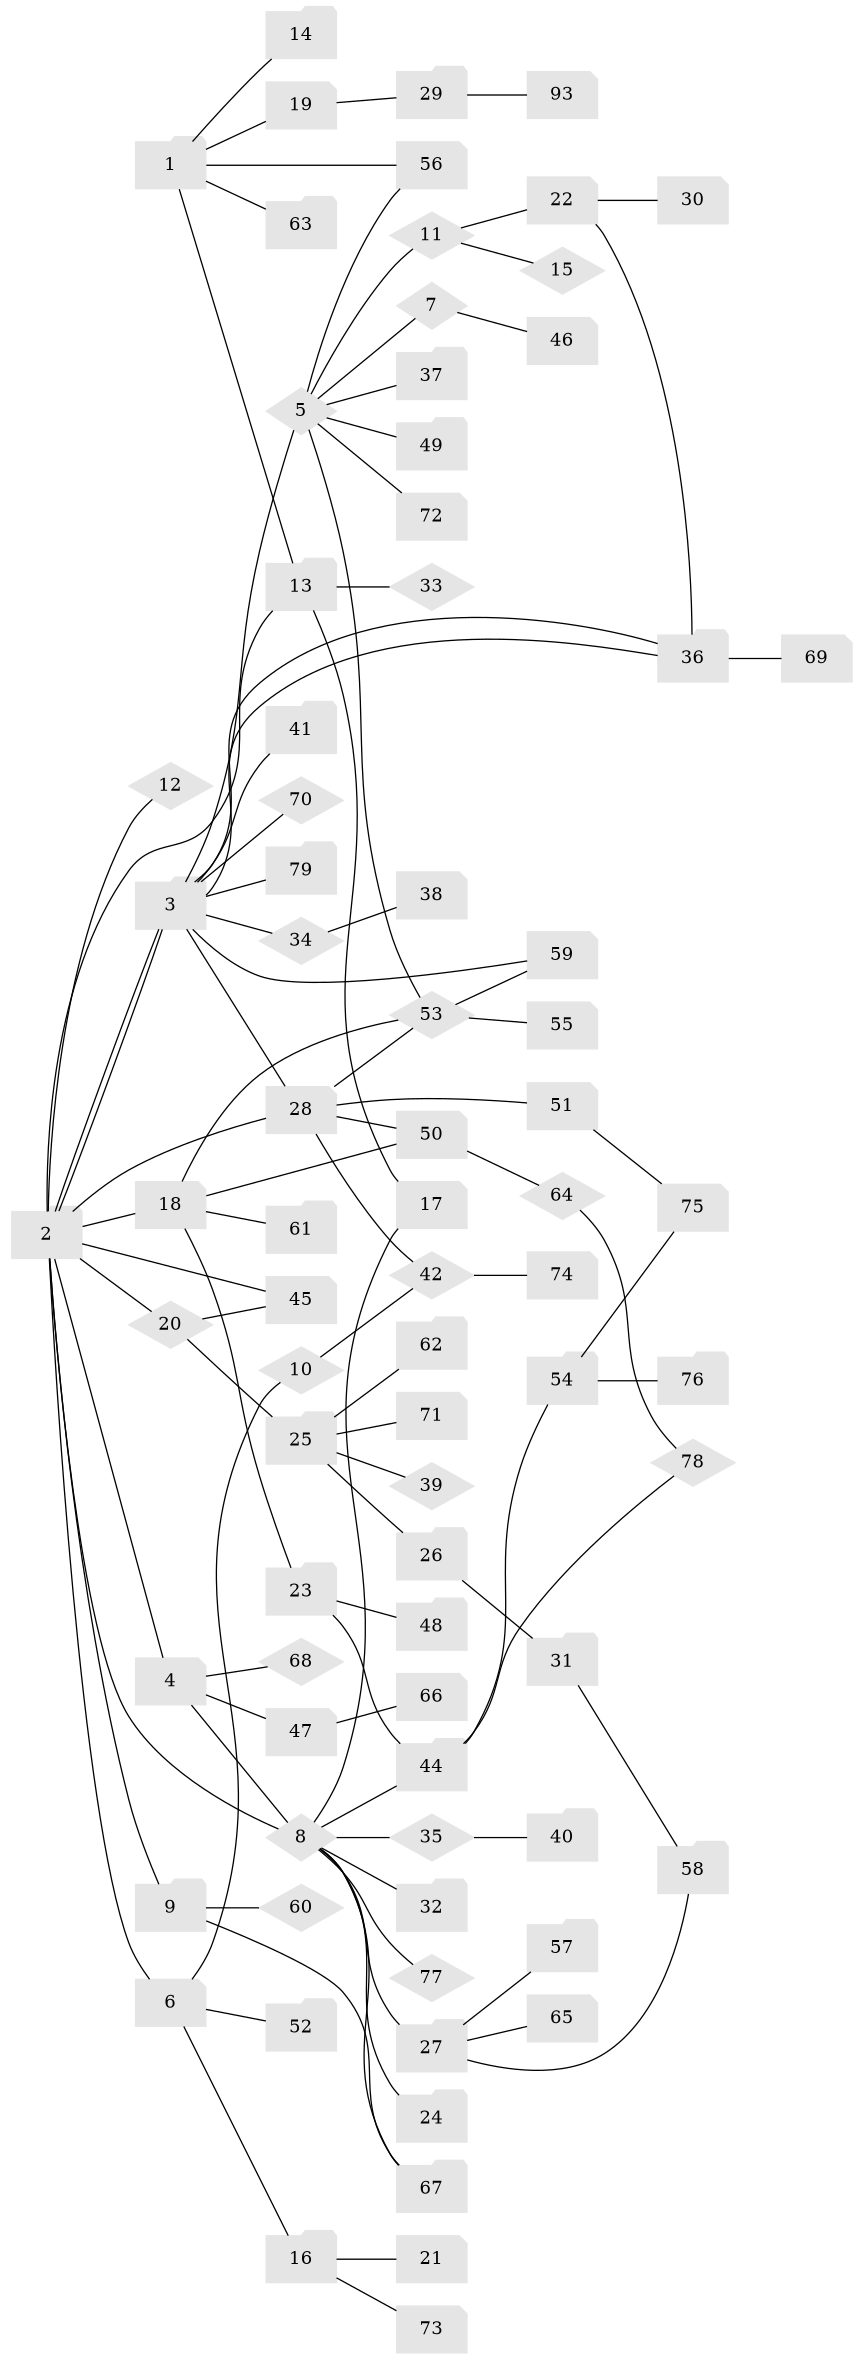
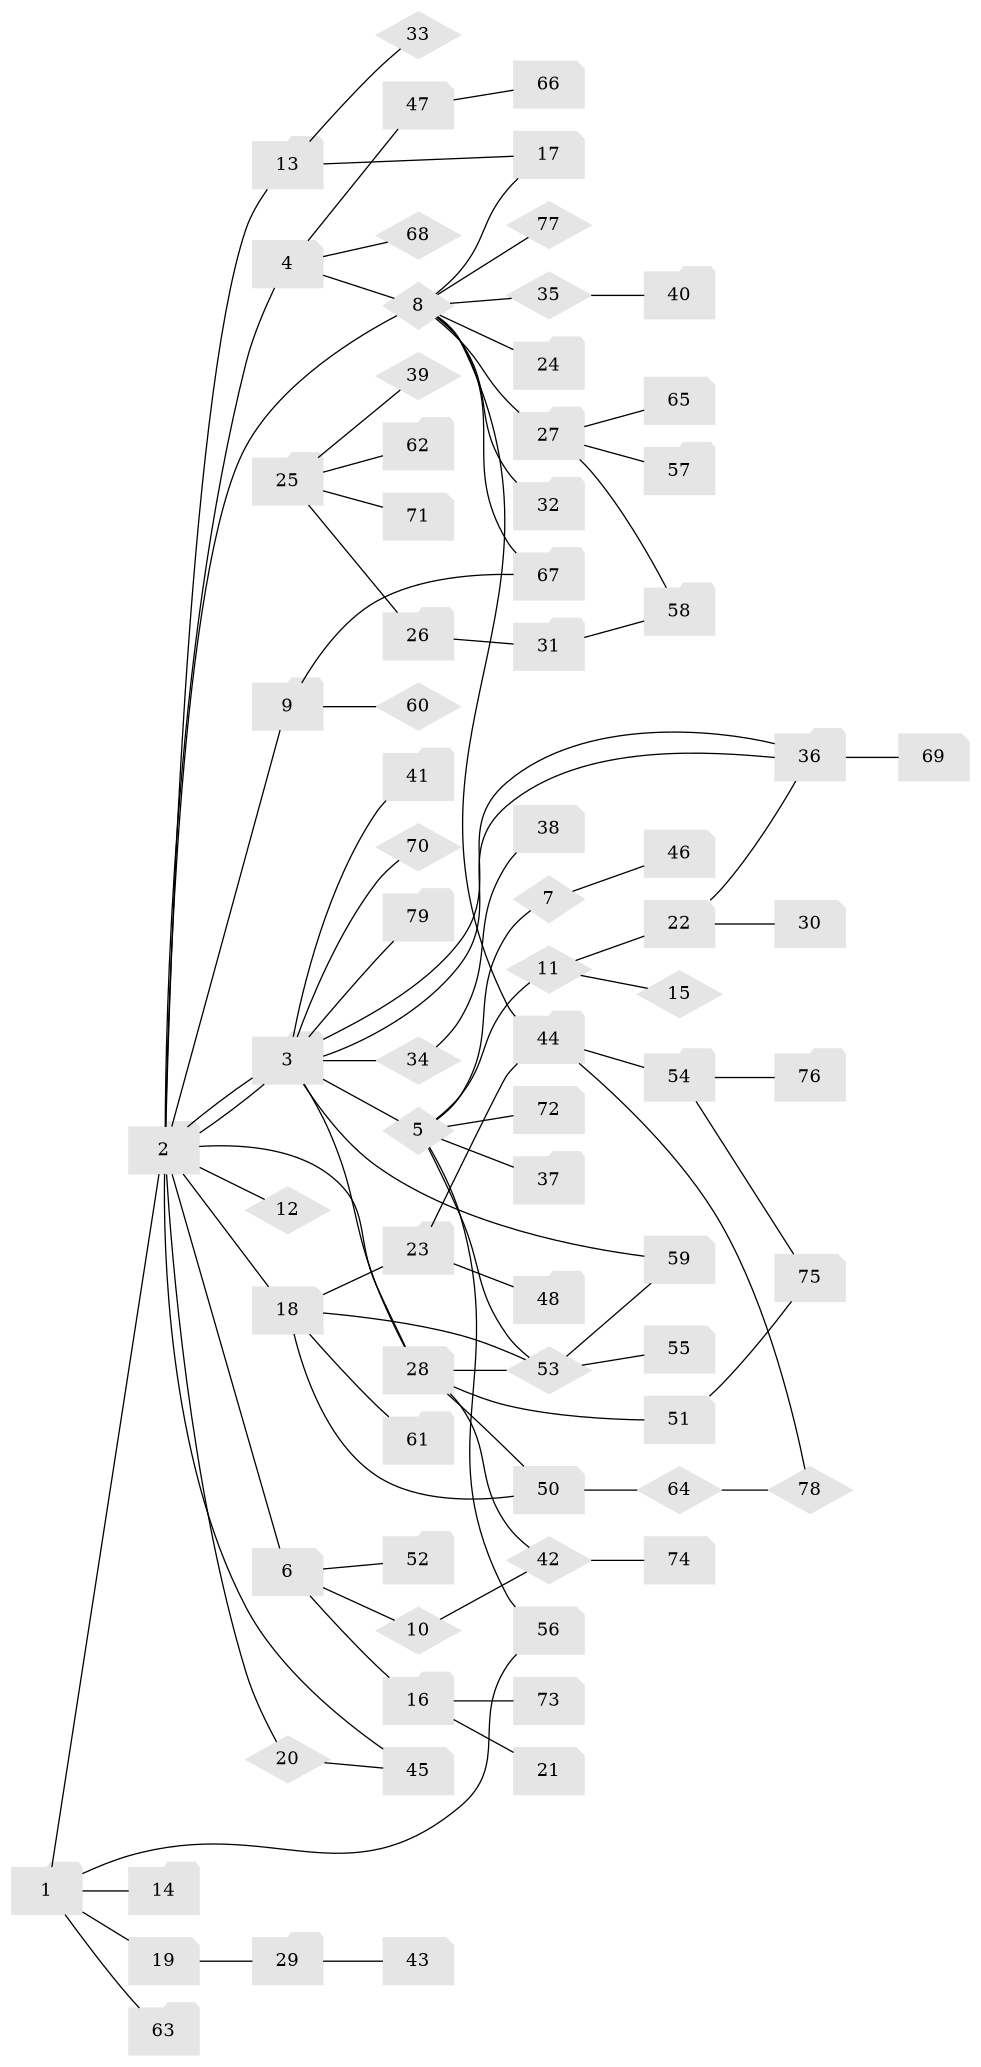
(562, 95) -> (418, 1961)
(236, 376) -> (105, 1521)
(432, 446) -> none
(227, 1376) -> none
